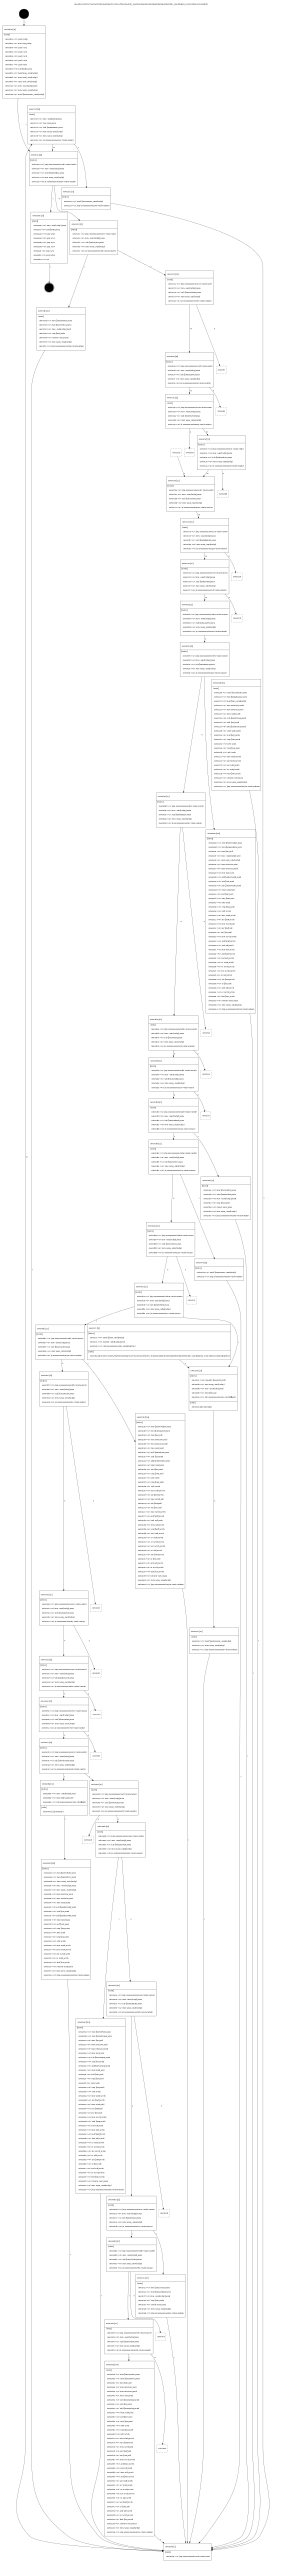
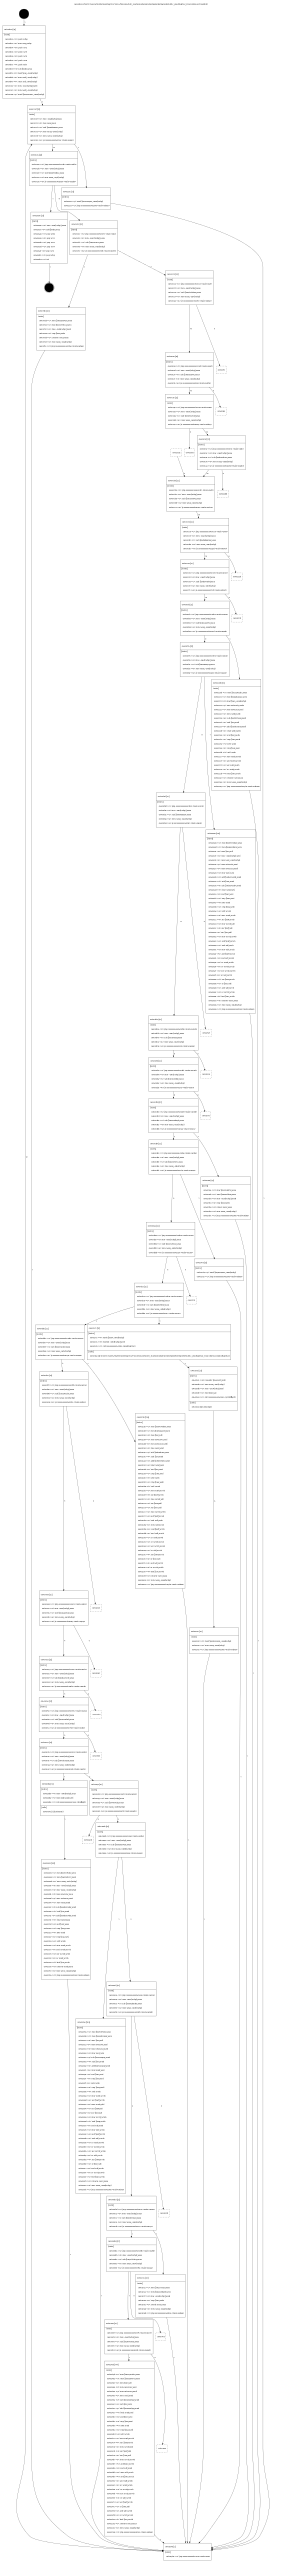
(19, 125) -> (41, 101)
none -> (235, 656)
(230, 1323) -> (159, 1320)
